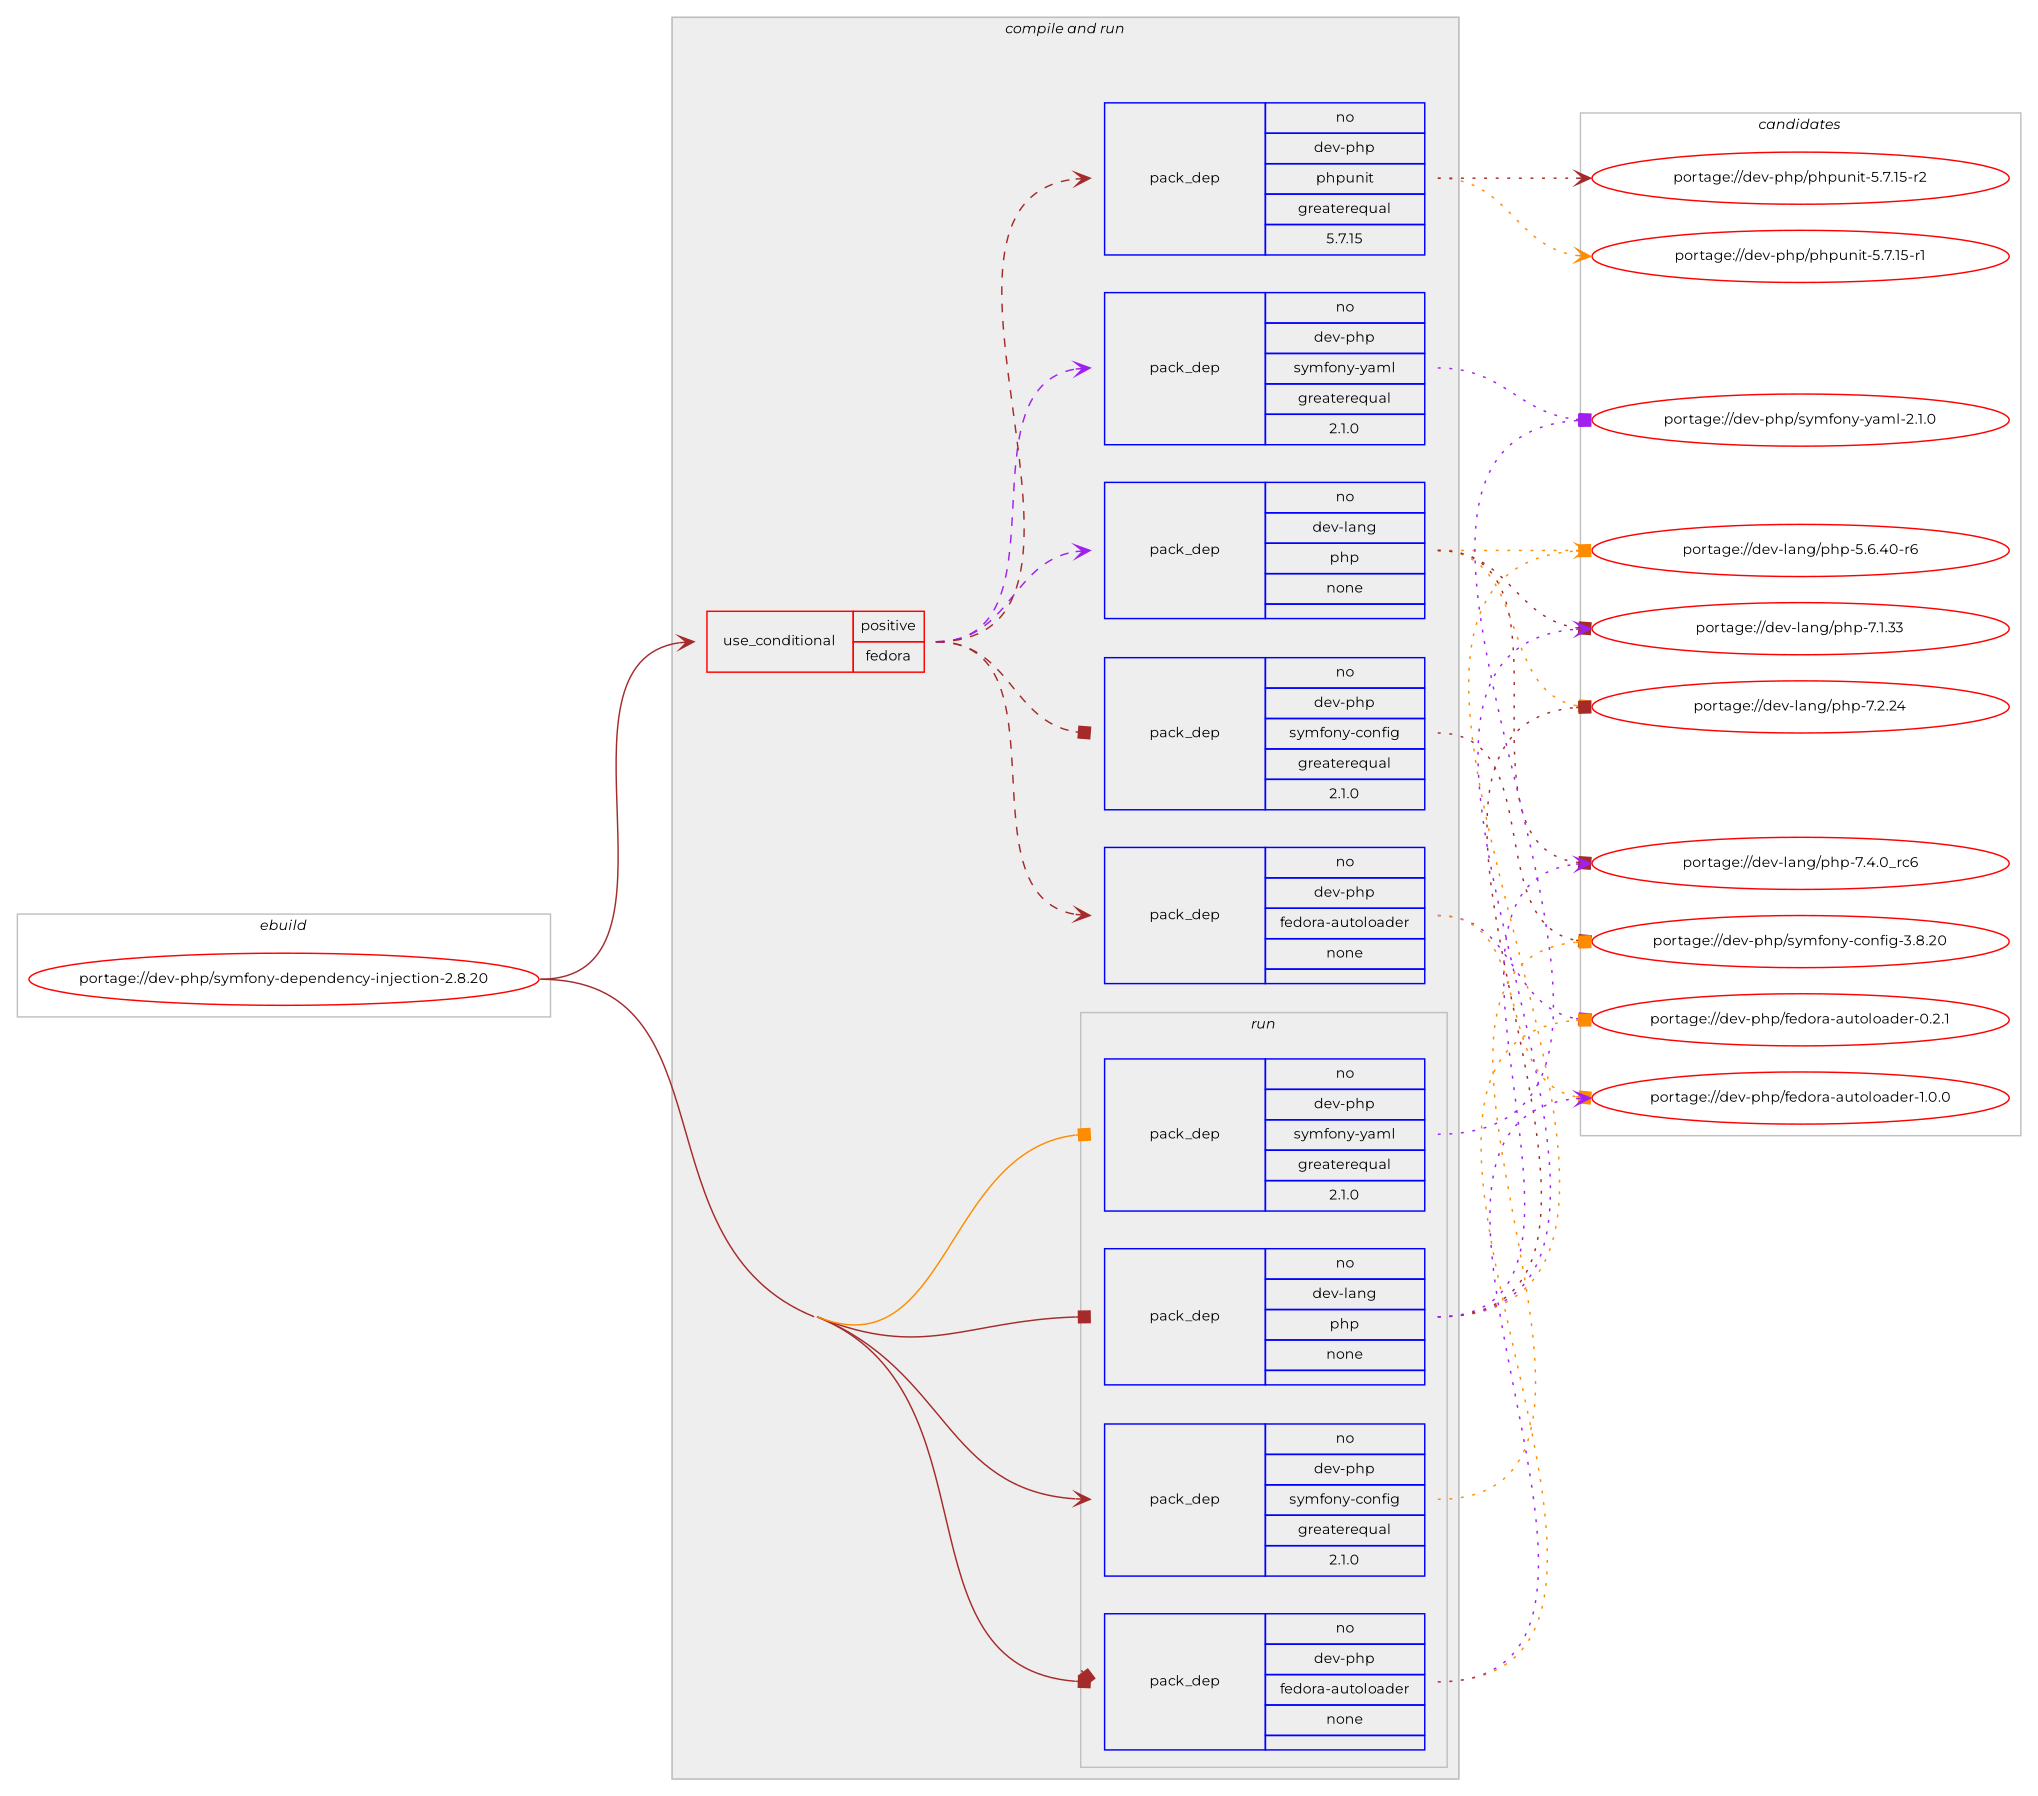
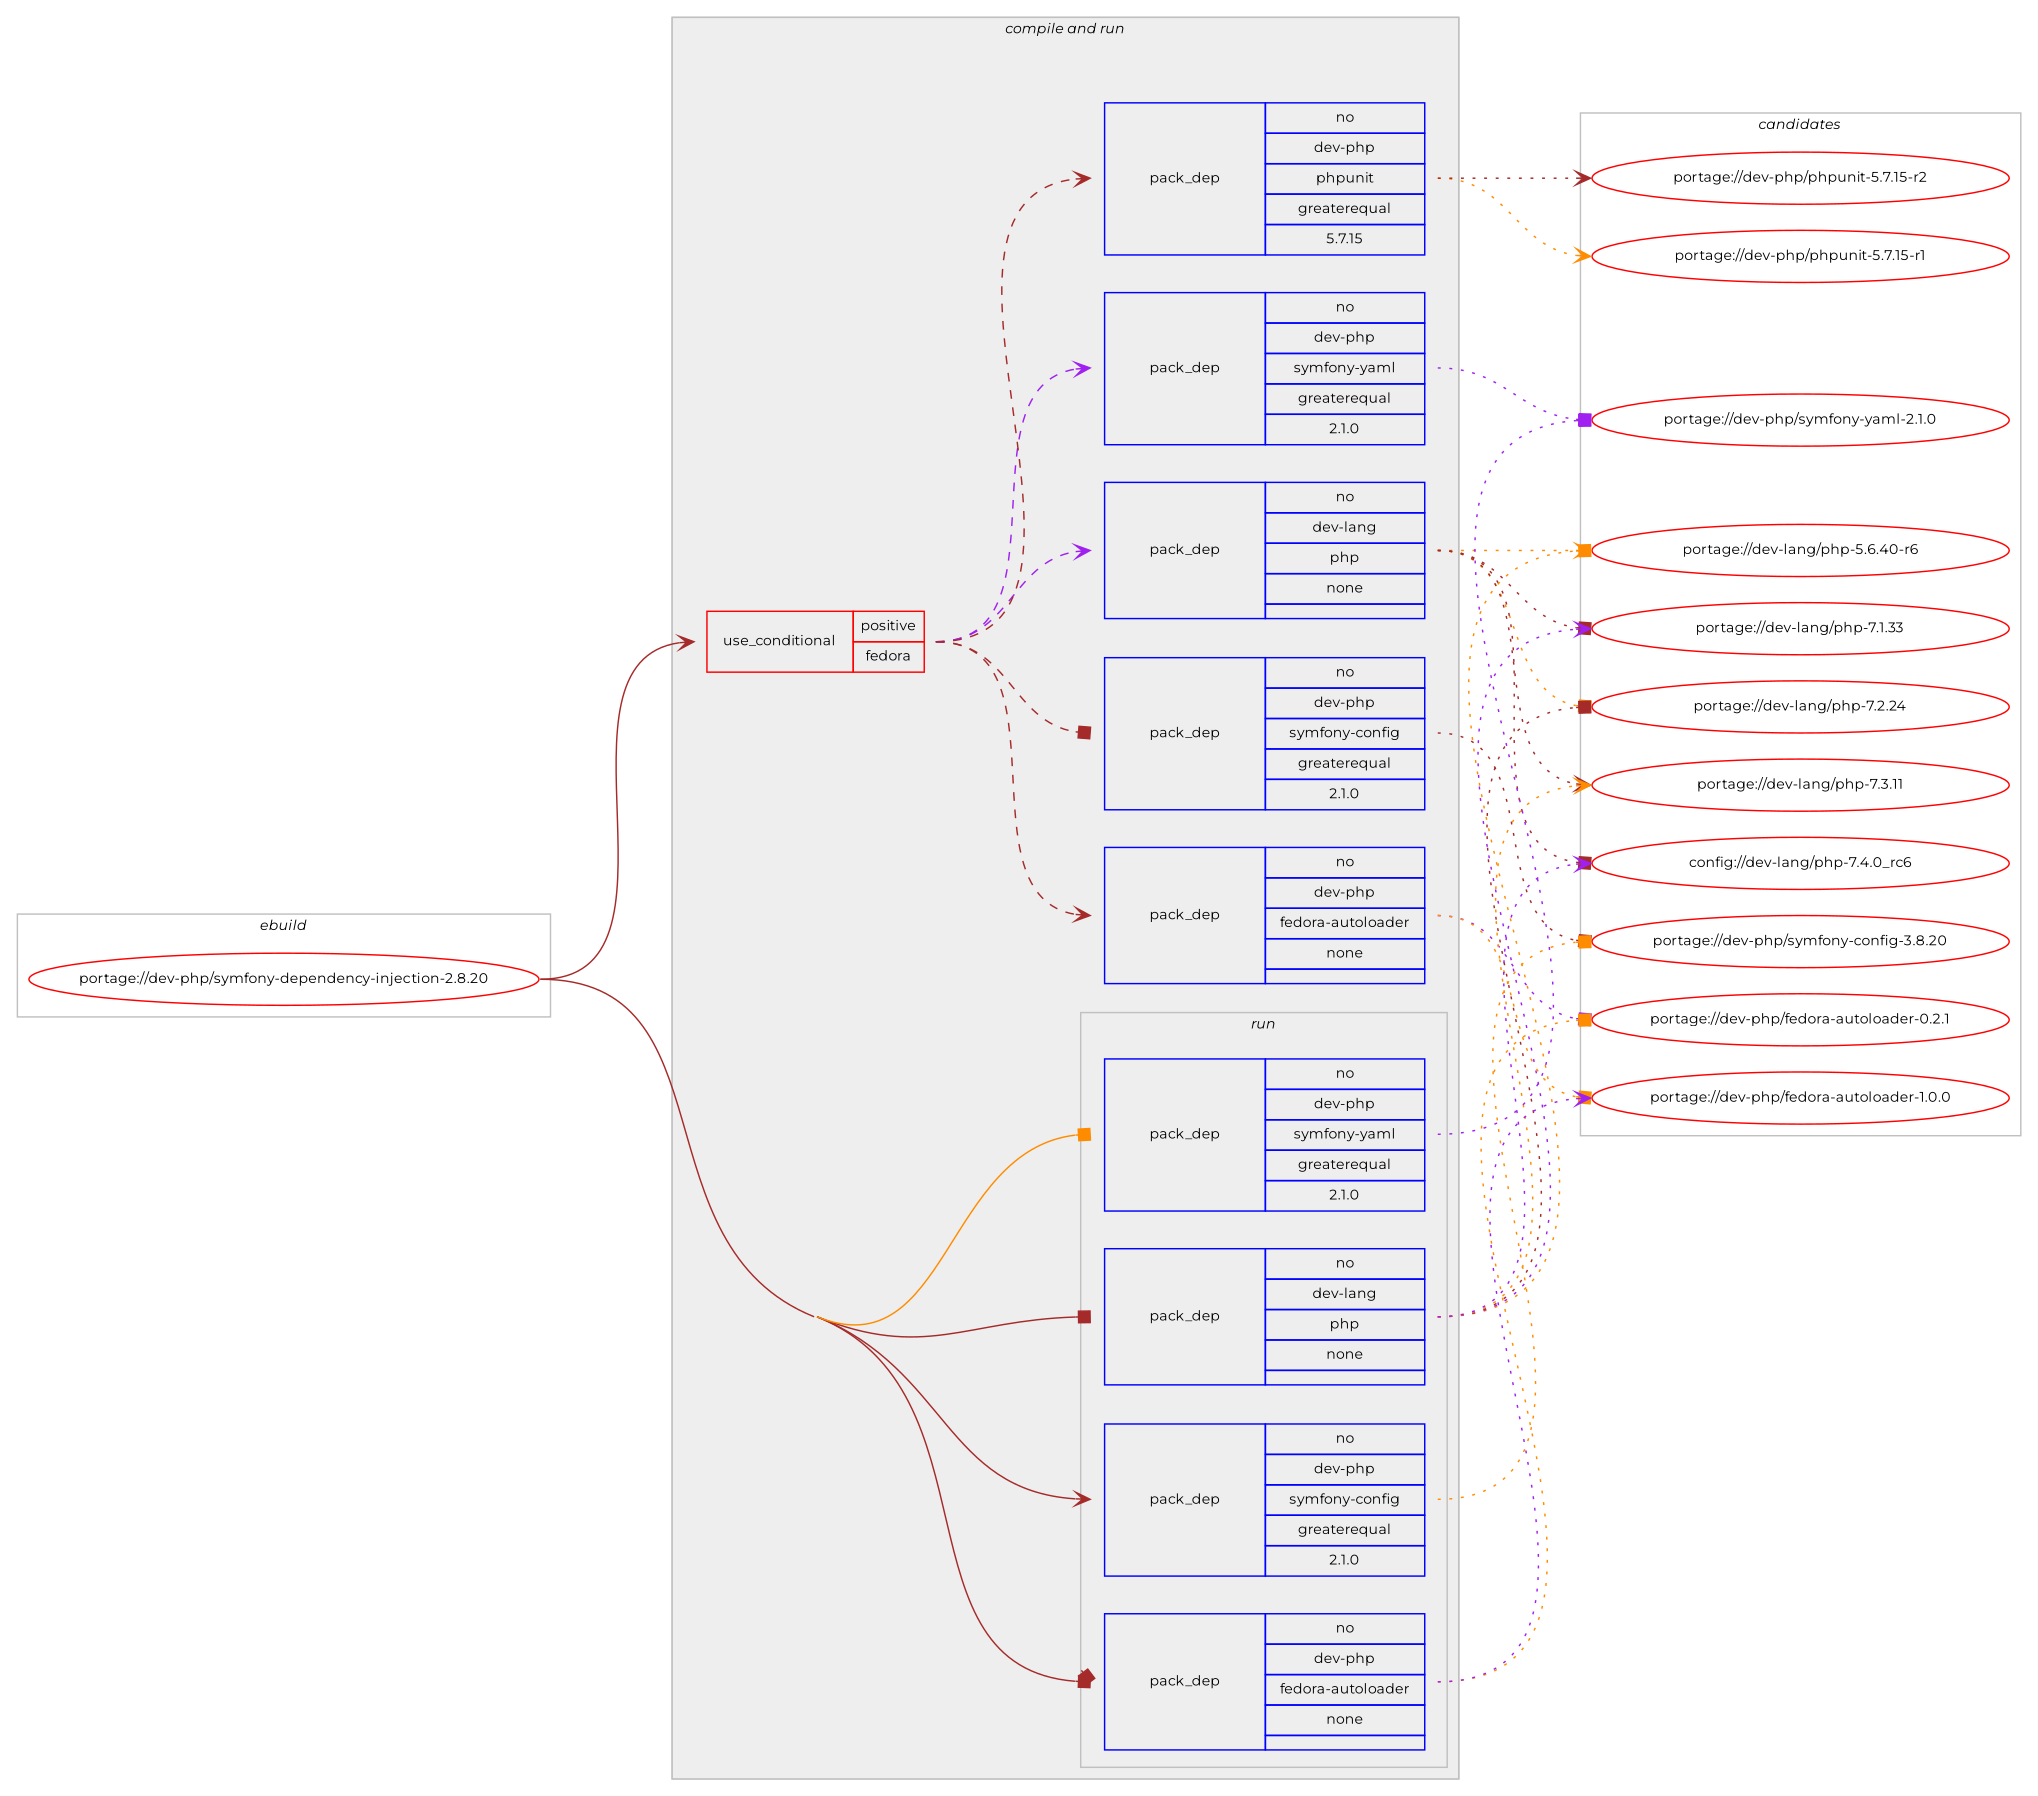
none -> (1801, 785)
(1801, 863) -> (1801, 863)
